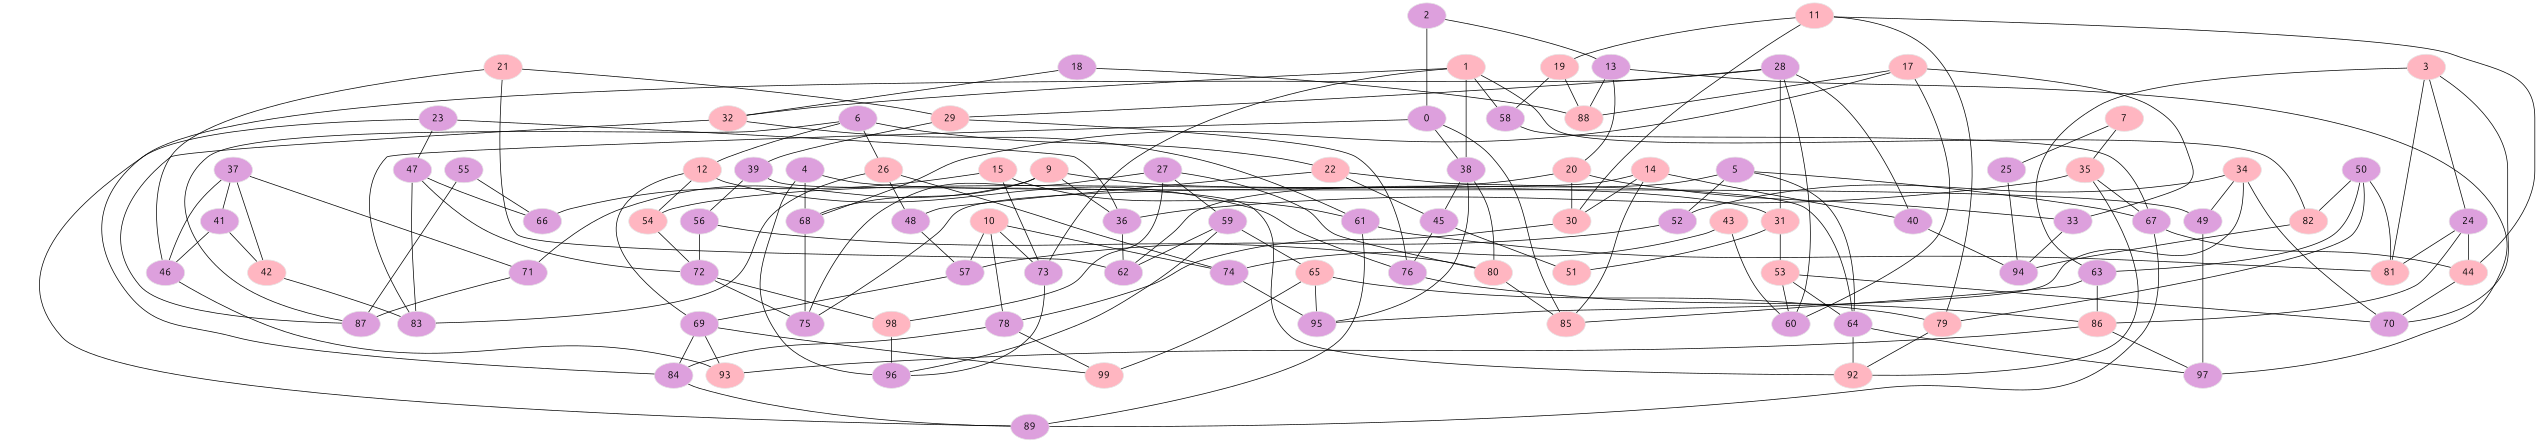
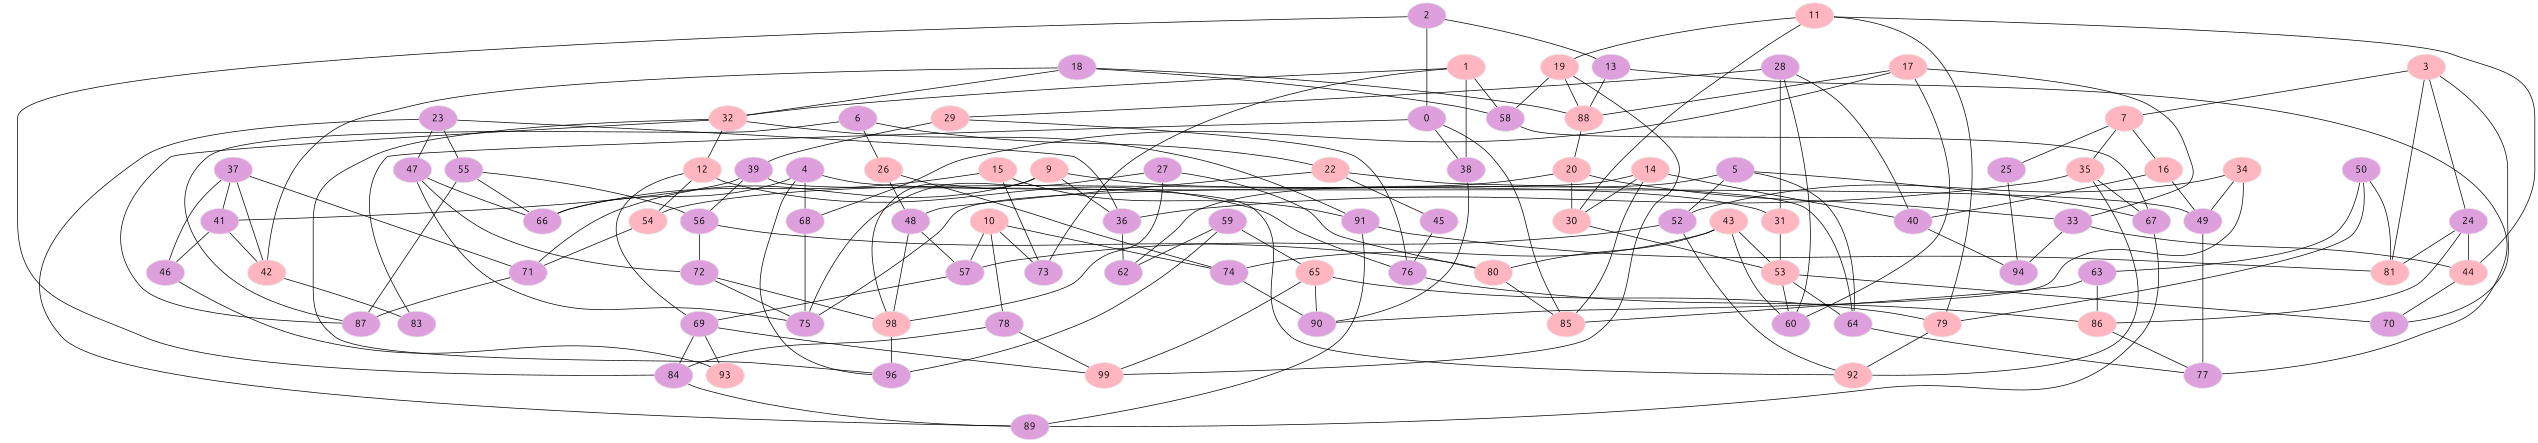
(503, 67) -> none
none -> (617, 82)
none -> (1293, 85)
(2151, 89) -> (2275, 93)
(600, 92) -> (308, 63)
(1612, 125) -> (1578, 144)
none -> (451, 144)
(766, 144) -> (714, 146)
none -> (2164, 170)
none -> (585, 187)
none -> (692, 196)
(928, 196) -> (904, 192)
(1195, 196) -> none
(1449, 202) -> none
none -> (490, 209)
(1491, 219) -> (1613, 251)
(1360, 221) -> (1360, 221)
(2309, 221) -> none
(412, 237) -> (575, 308)
(671, 245) -> (588, 247)
none -> (1754, 247)
(1242, 250) -> (1676, 247)
(2329, 252) -> (2271, 247)
(2307, 259) -> none
none -> (901, 273)
(1572, 273) -> none
(676, 302) -> none
(1317, 324) -> (1317, 324)
(1411, 350) -> none
(1853, 350) -> (1745, 319)
none -> (1528, 352)
(979, 366) -> (329, 331)
(2203, 376) -> (2203, 376)
